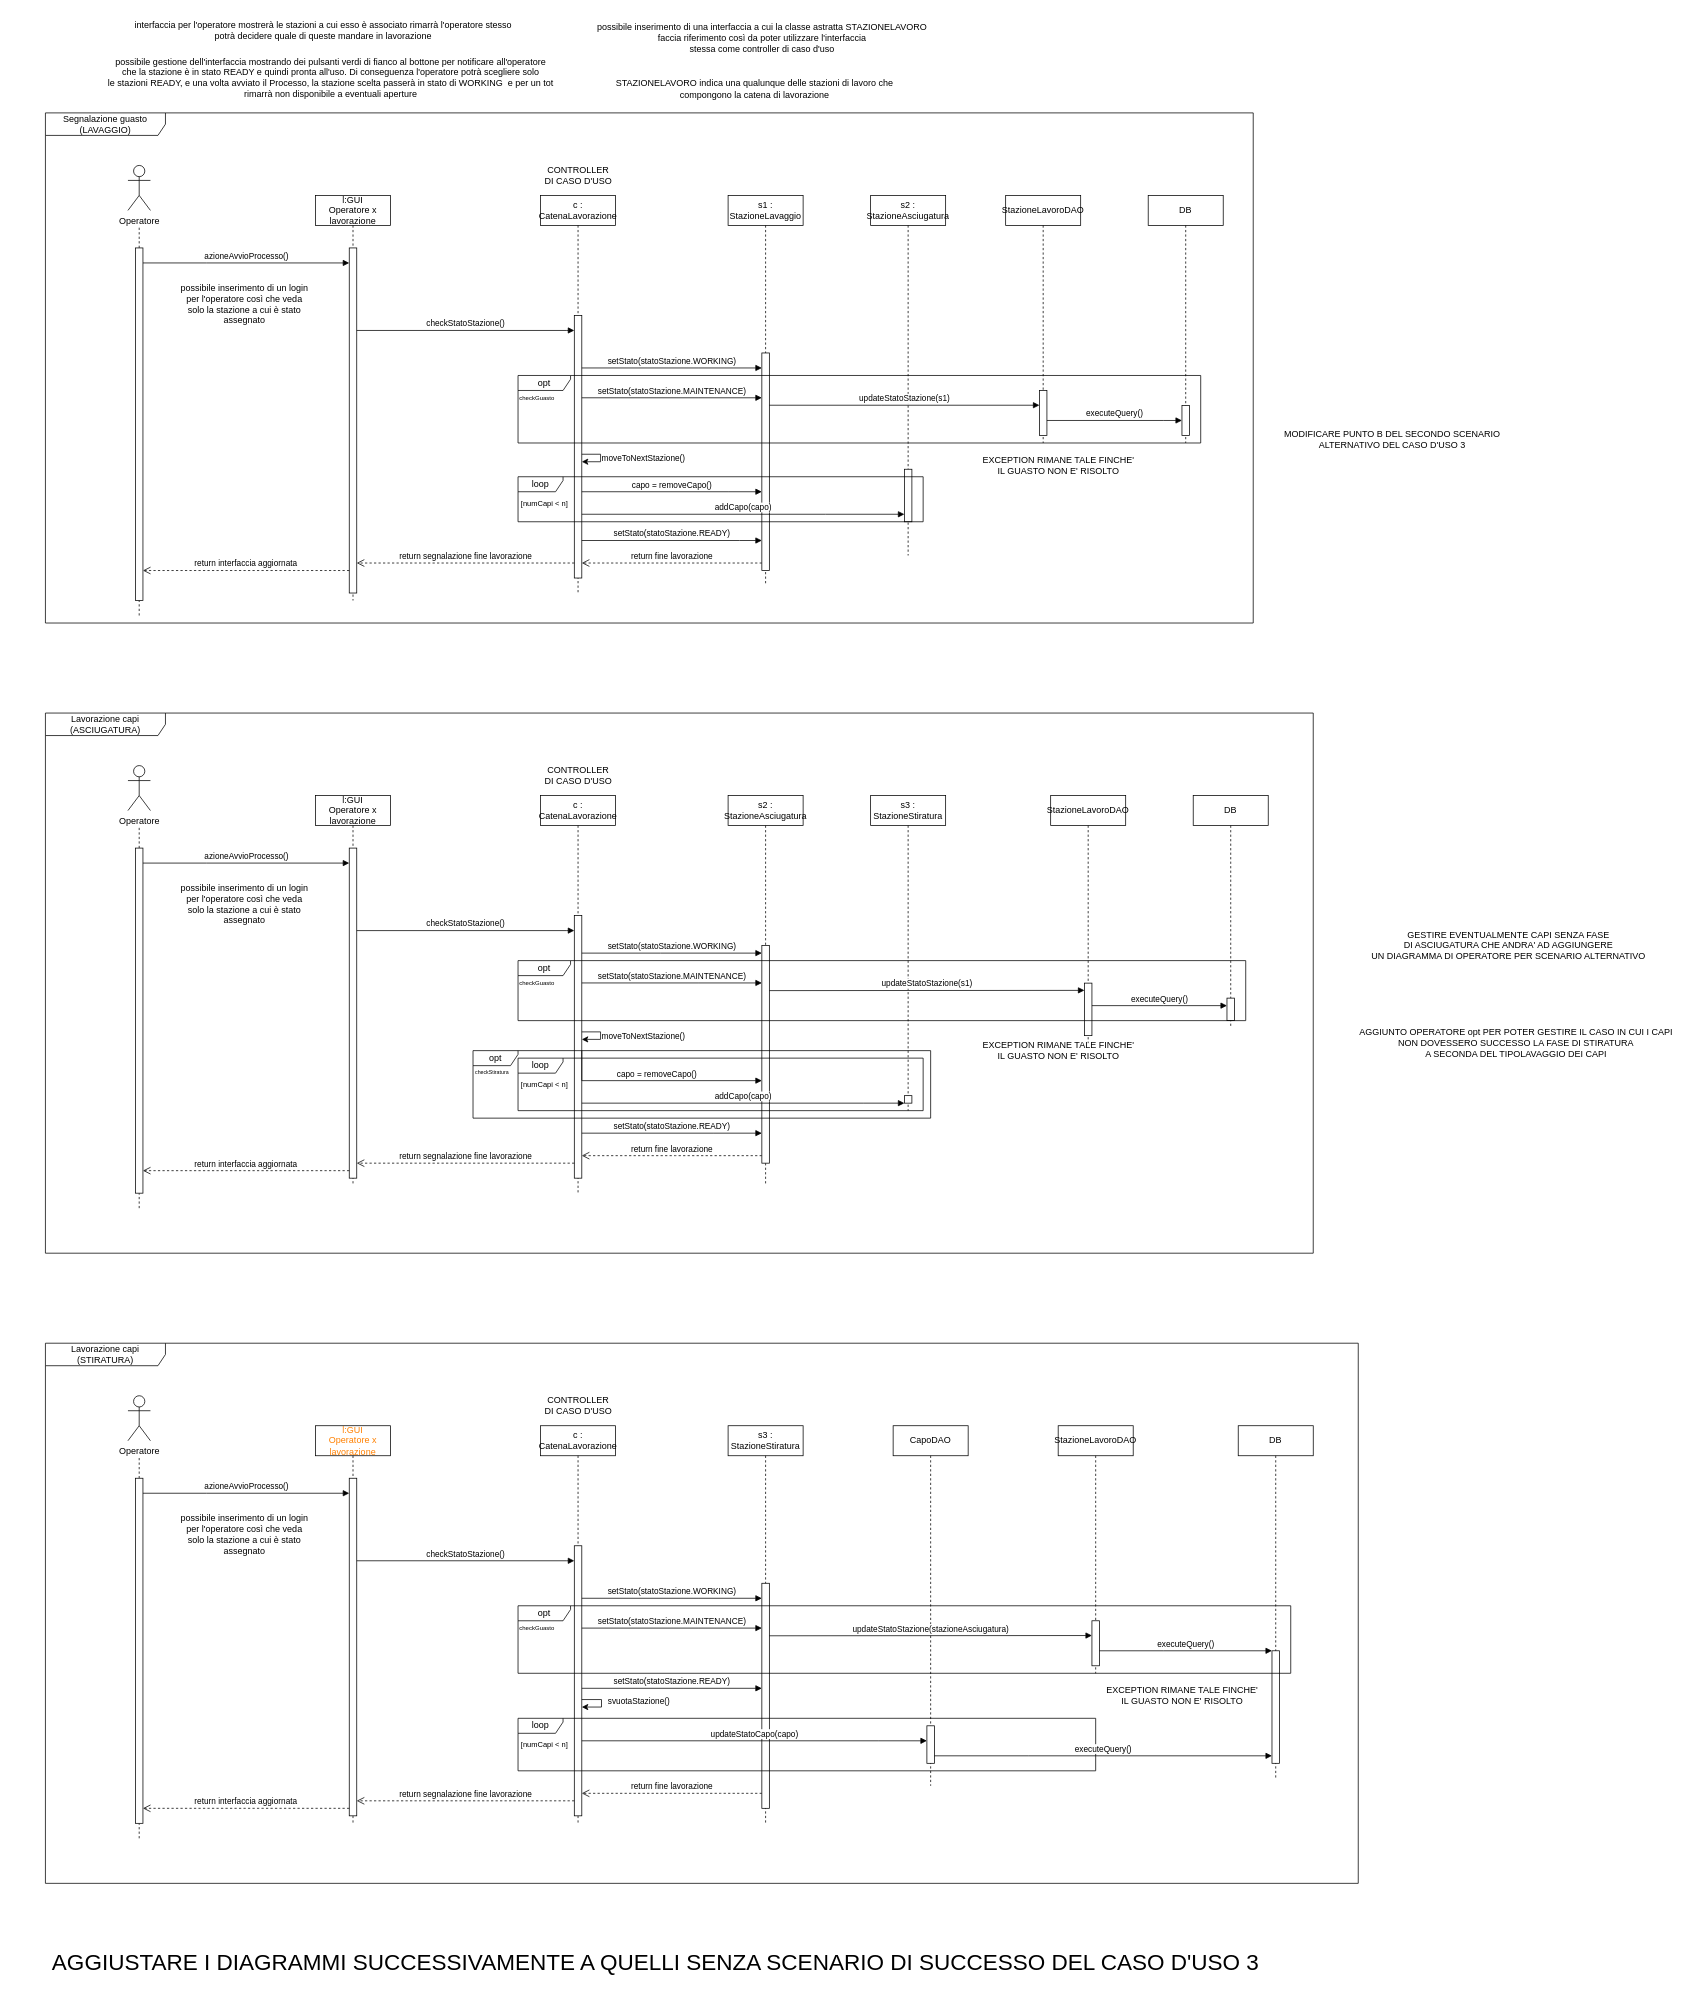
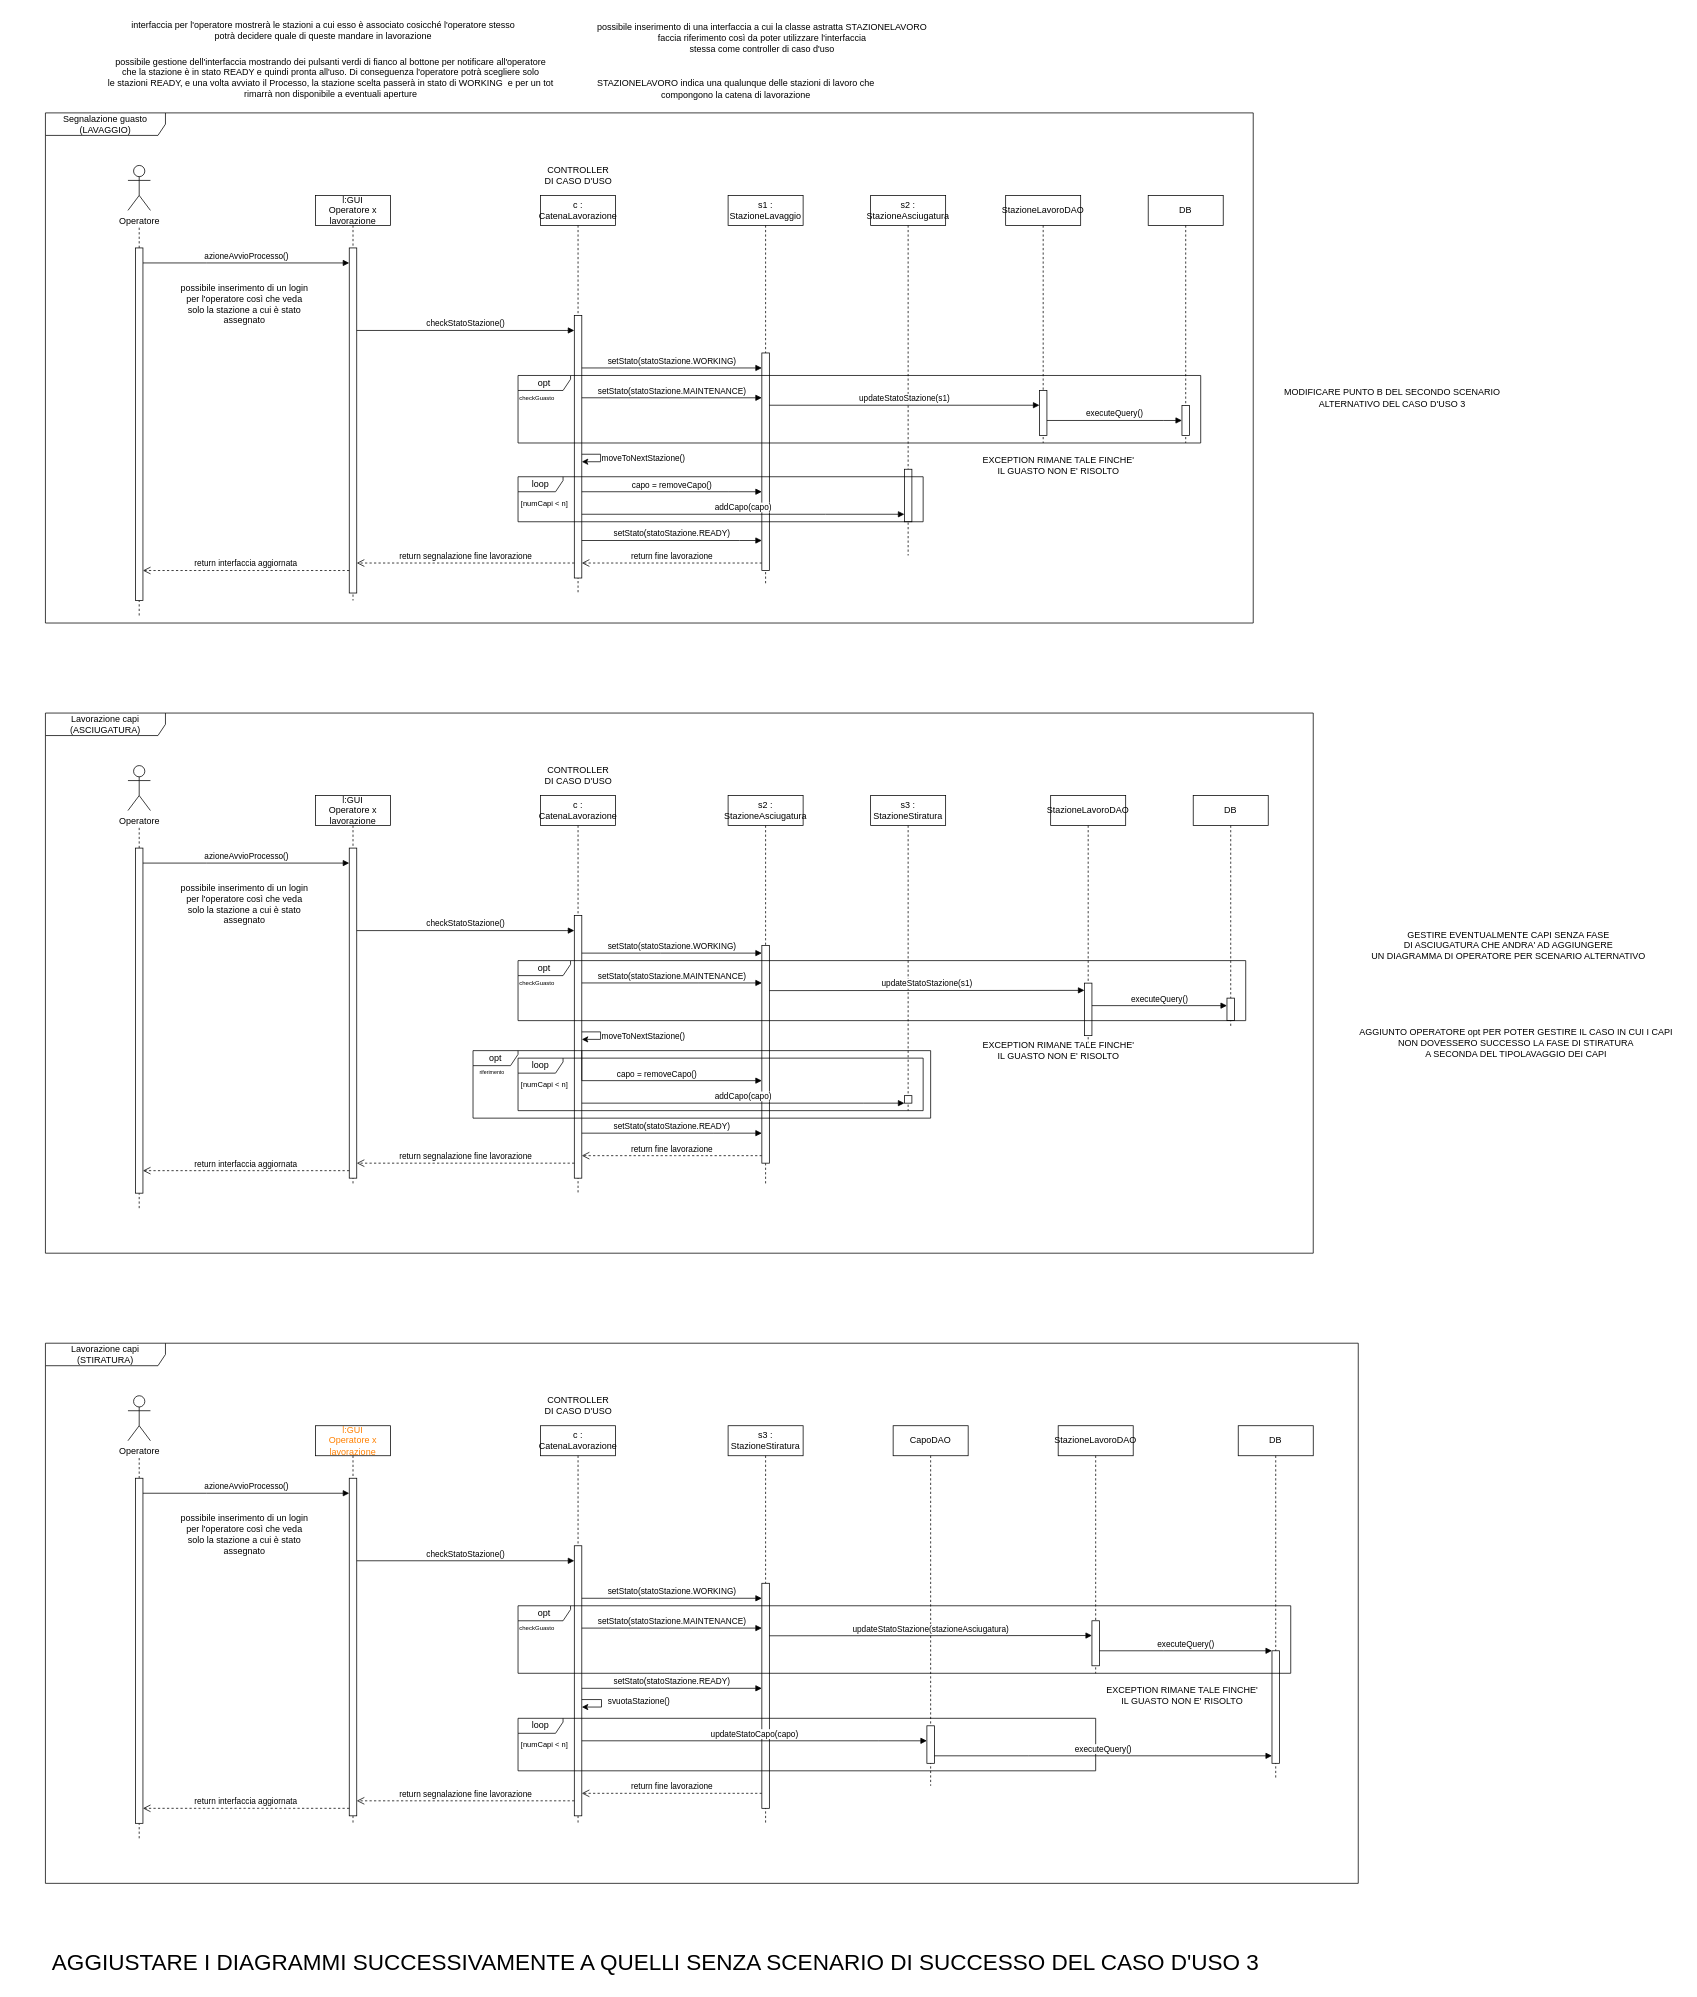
(323, 30) -> (323, 30)
(754, 89) -> (735, 89)
(1392, 439) -> (1392, 398)
(492, 1073) -> (492, 1073)
